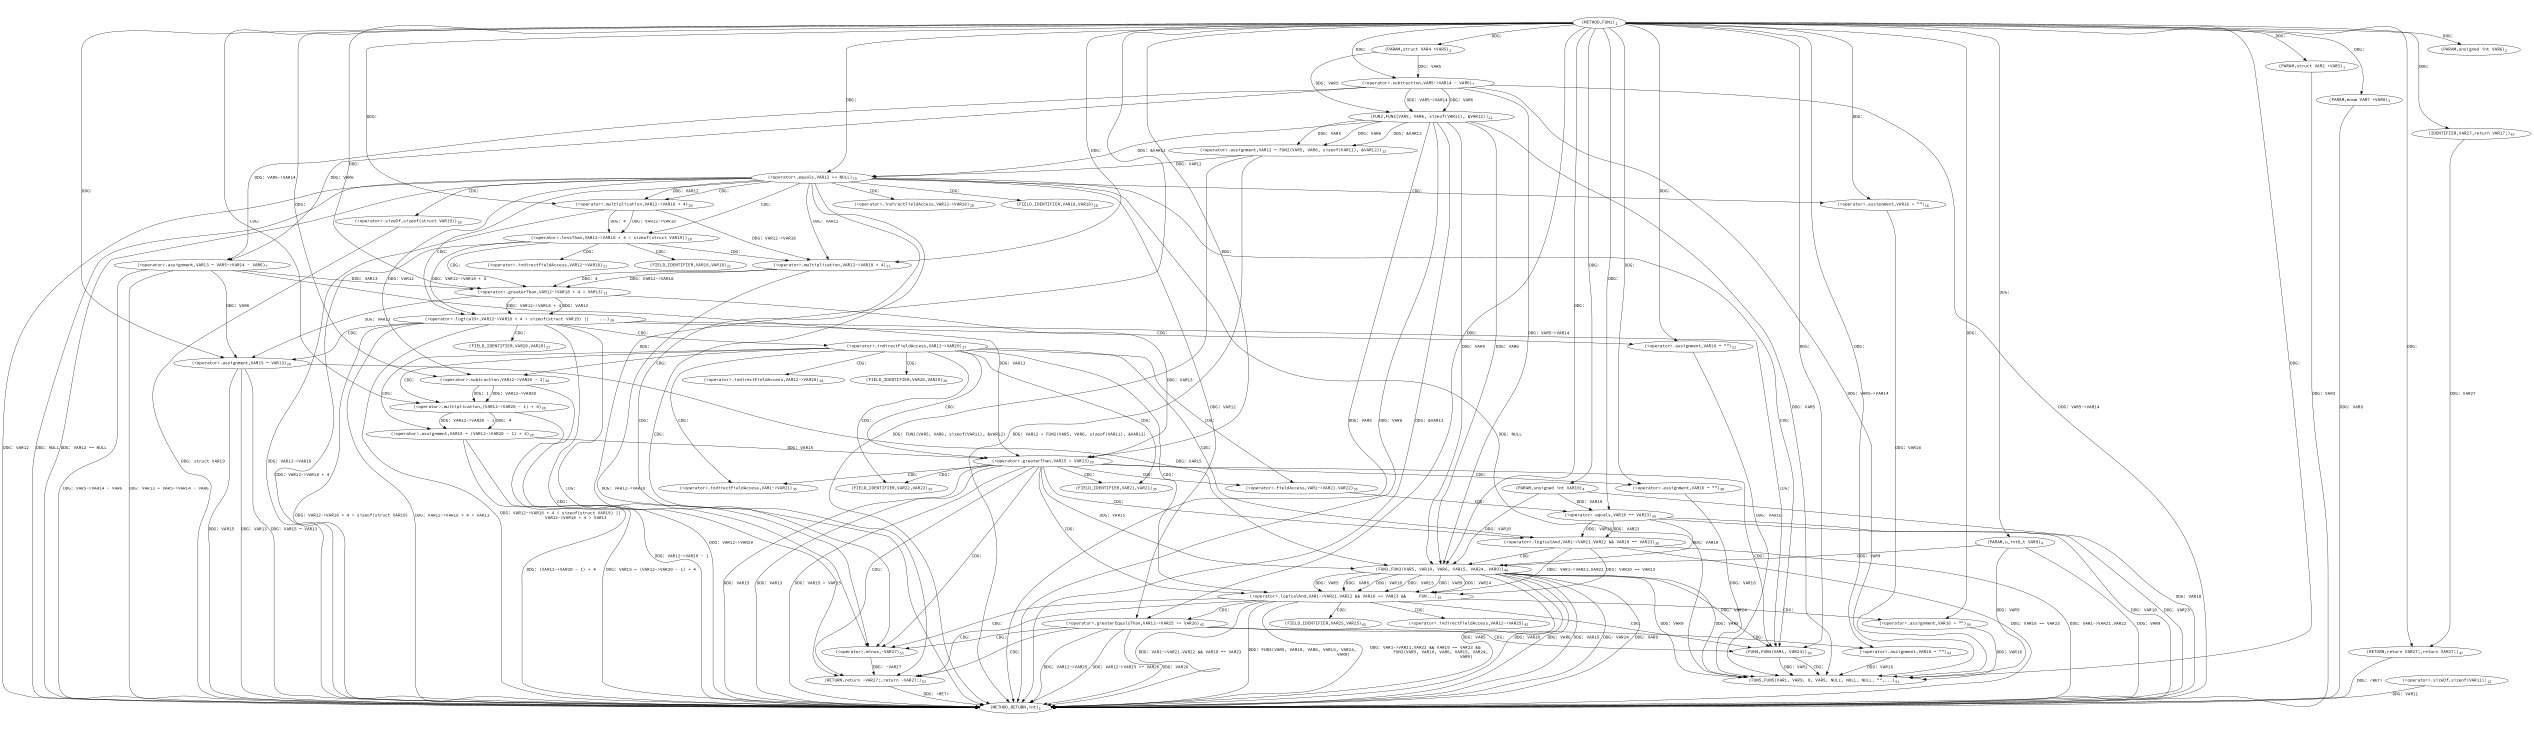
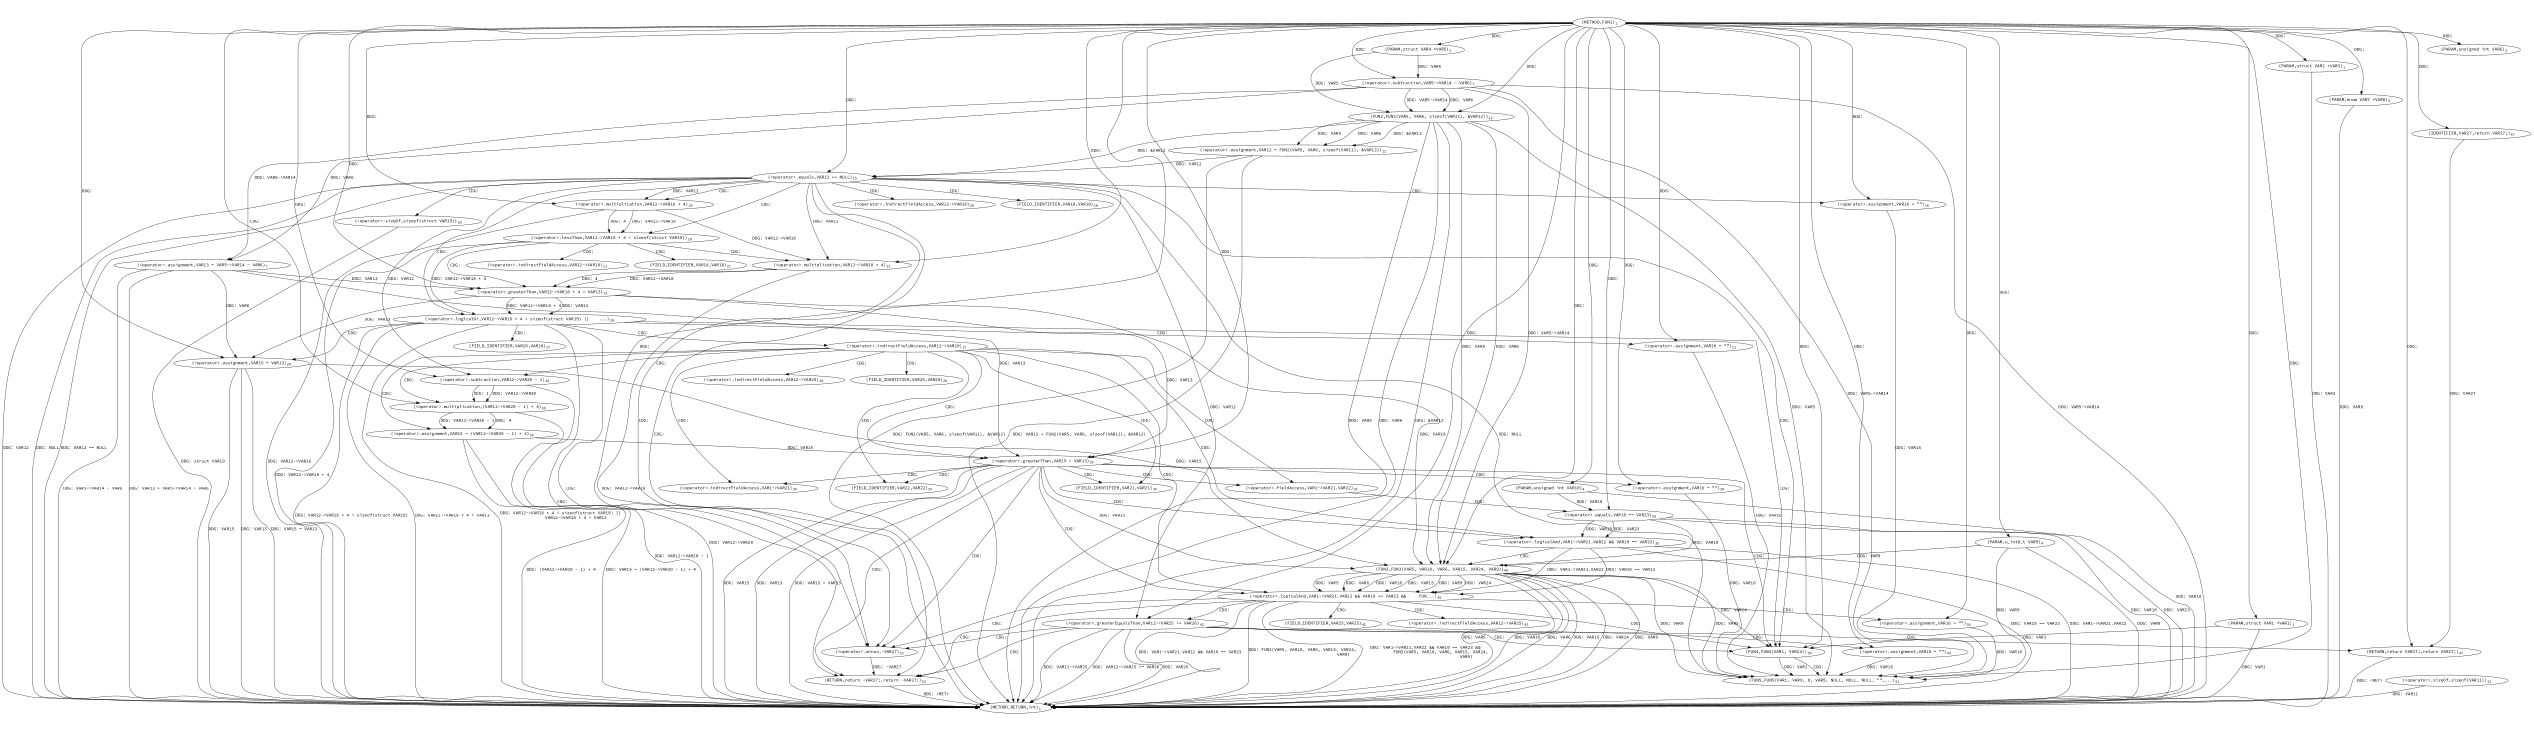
none -> (1520, 68)
(1492, 522) -> (1092, 322)
none -> (2261, 624)
none -> (1778, 635)
